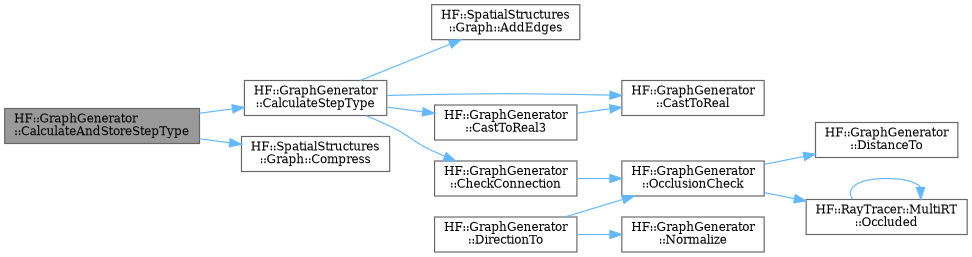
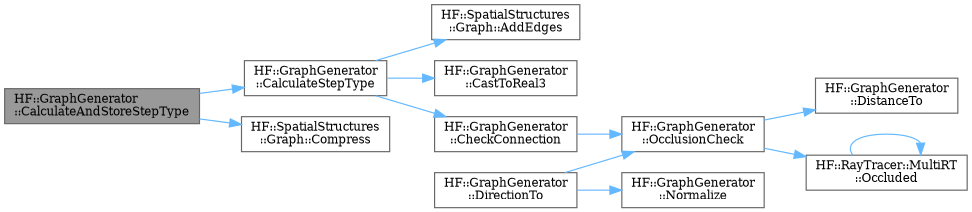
(693, 98) -> none
